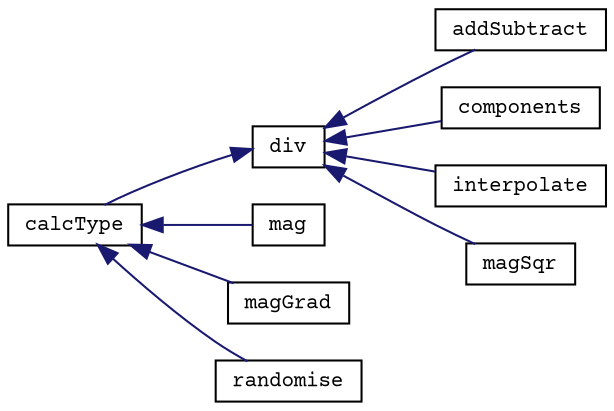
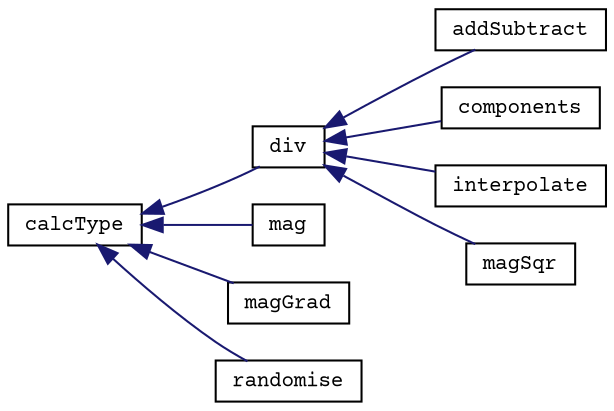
(167, 178) -> (212, 188)
